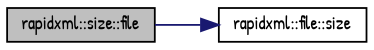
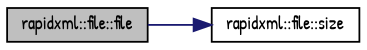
(81, 25) -> (77, 25)
